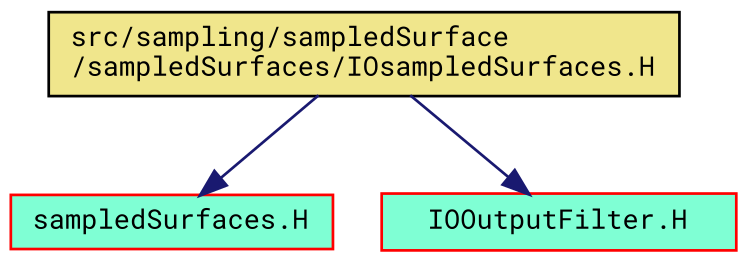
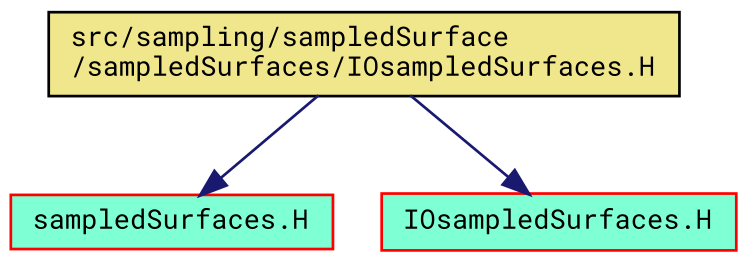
(559, 222) -> (559, 222)
